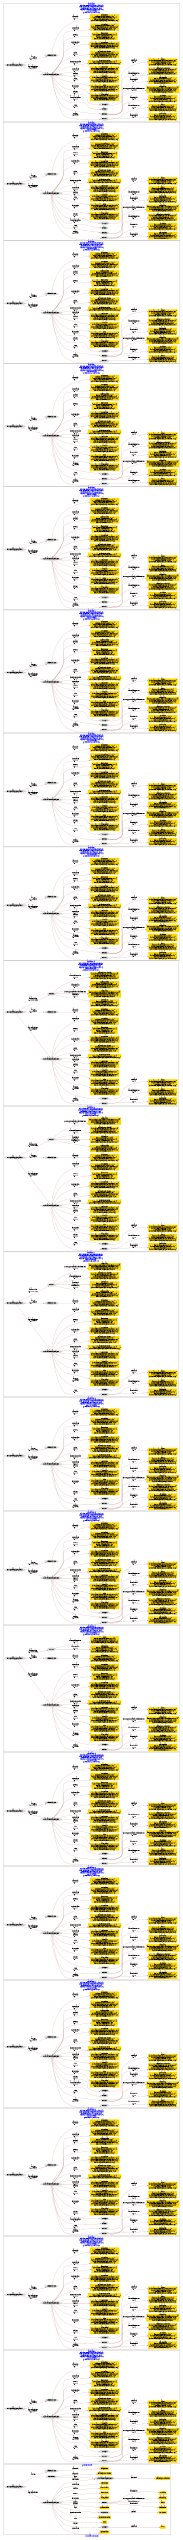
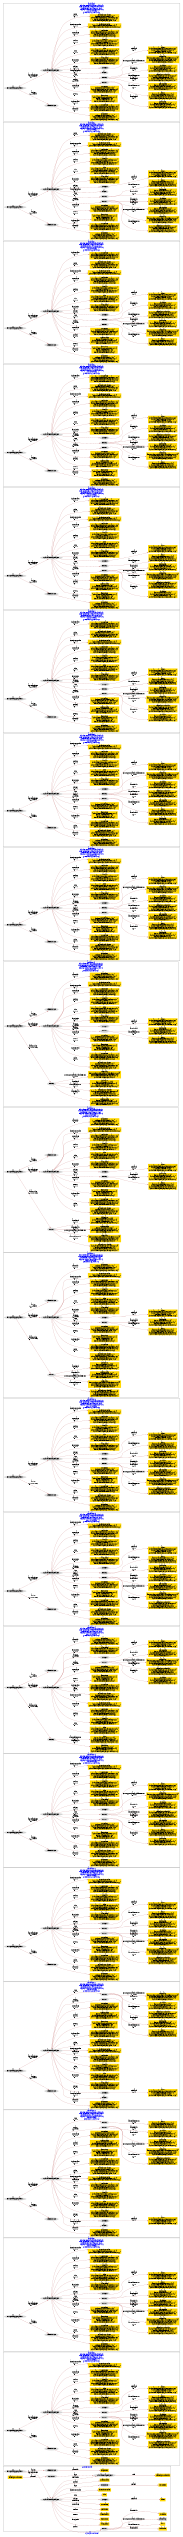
(77, 2475) -> (34, 2477)
(134, 2478) -> (134, 2475)
(163, 2498) -> (163, 2519)
(105, 2532) -> (105, 2505)
